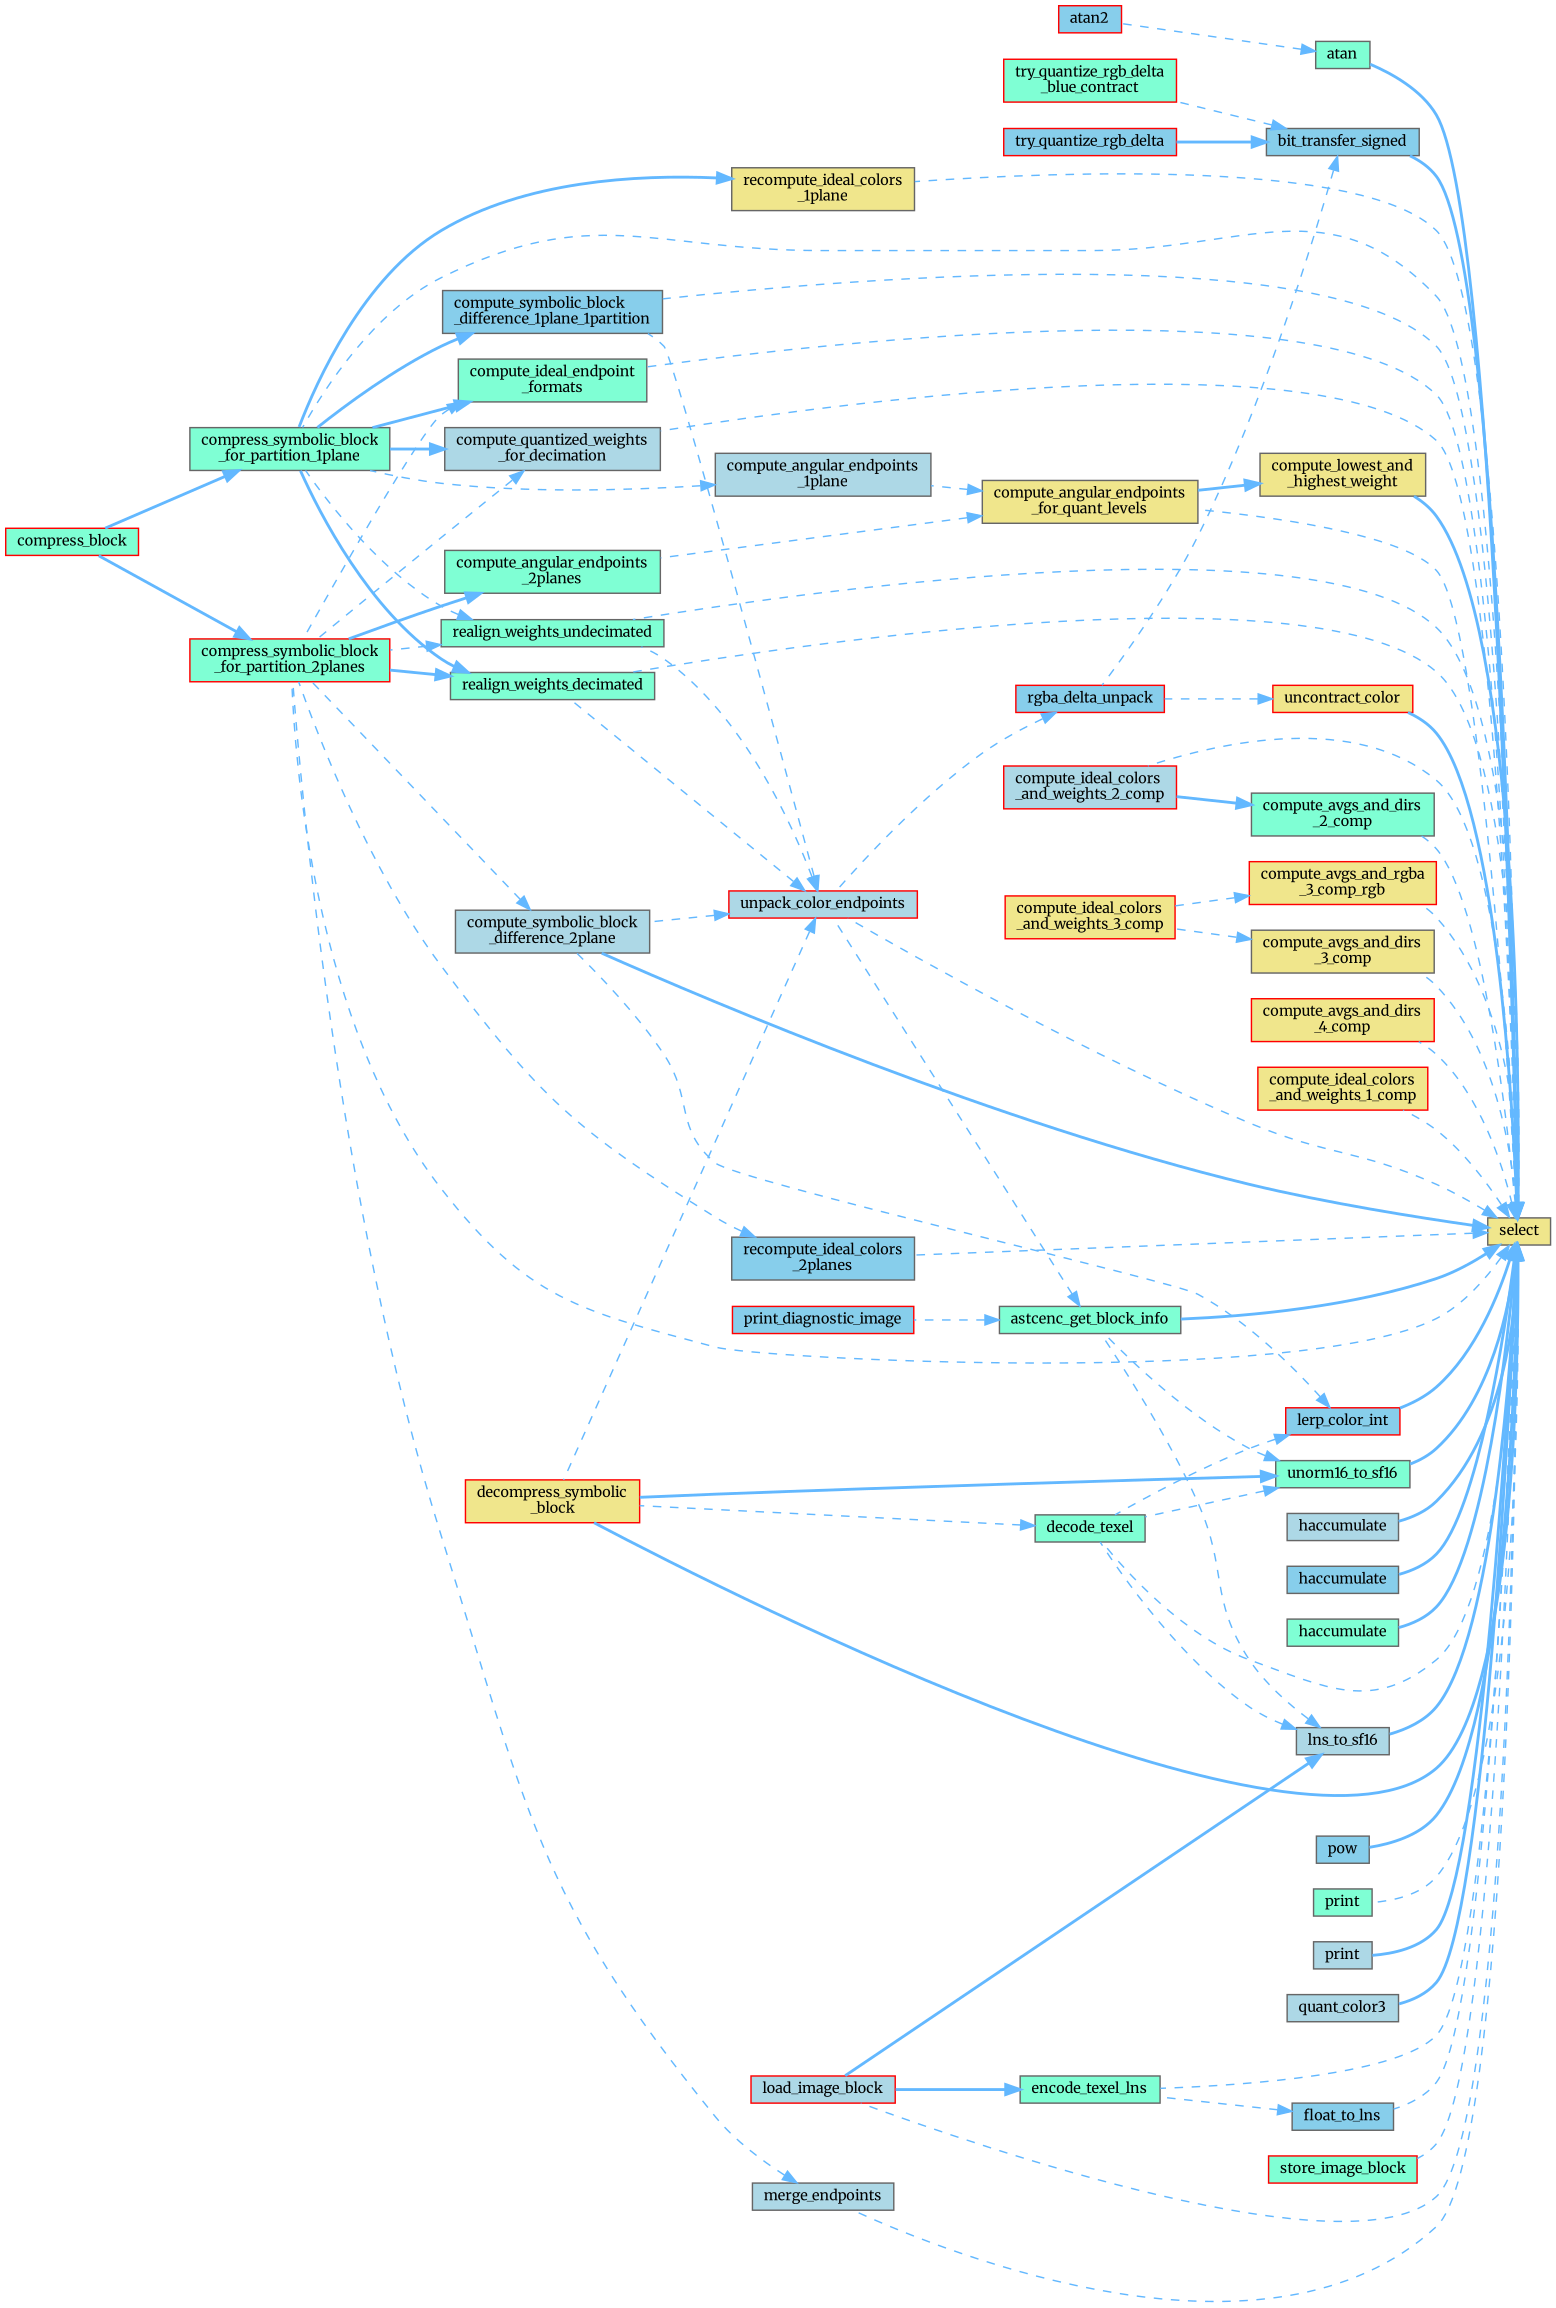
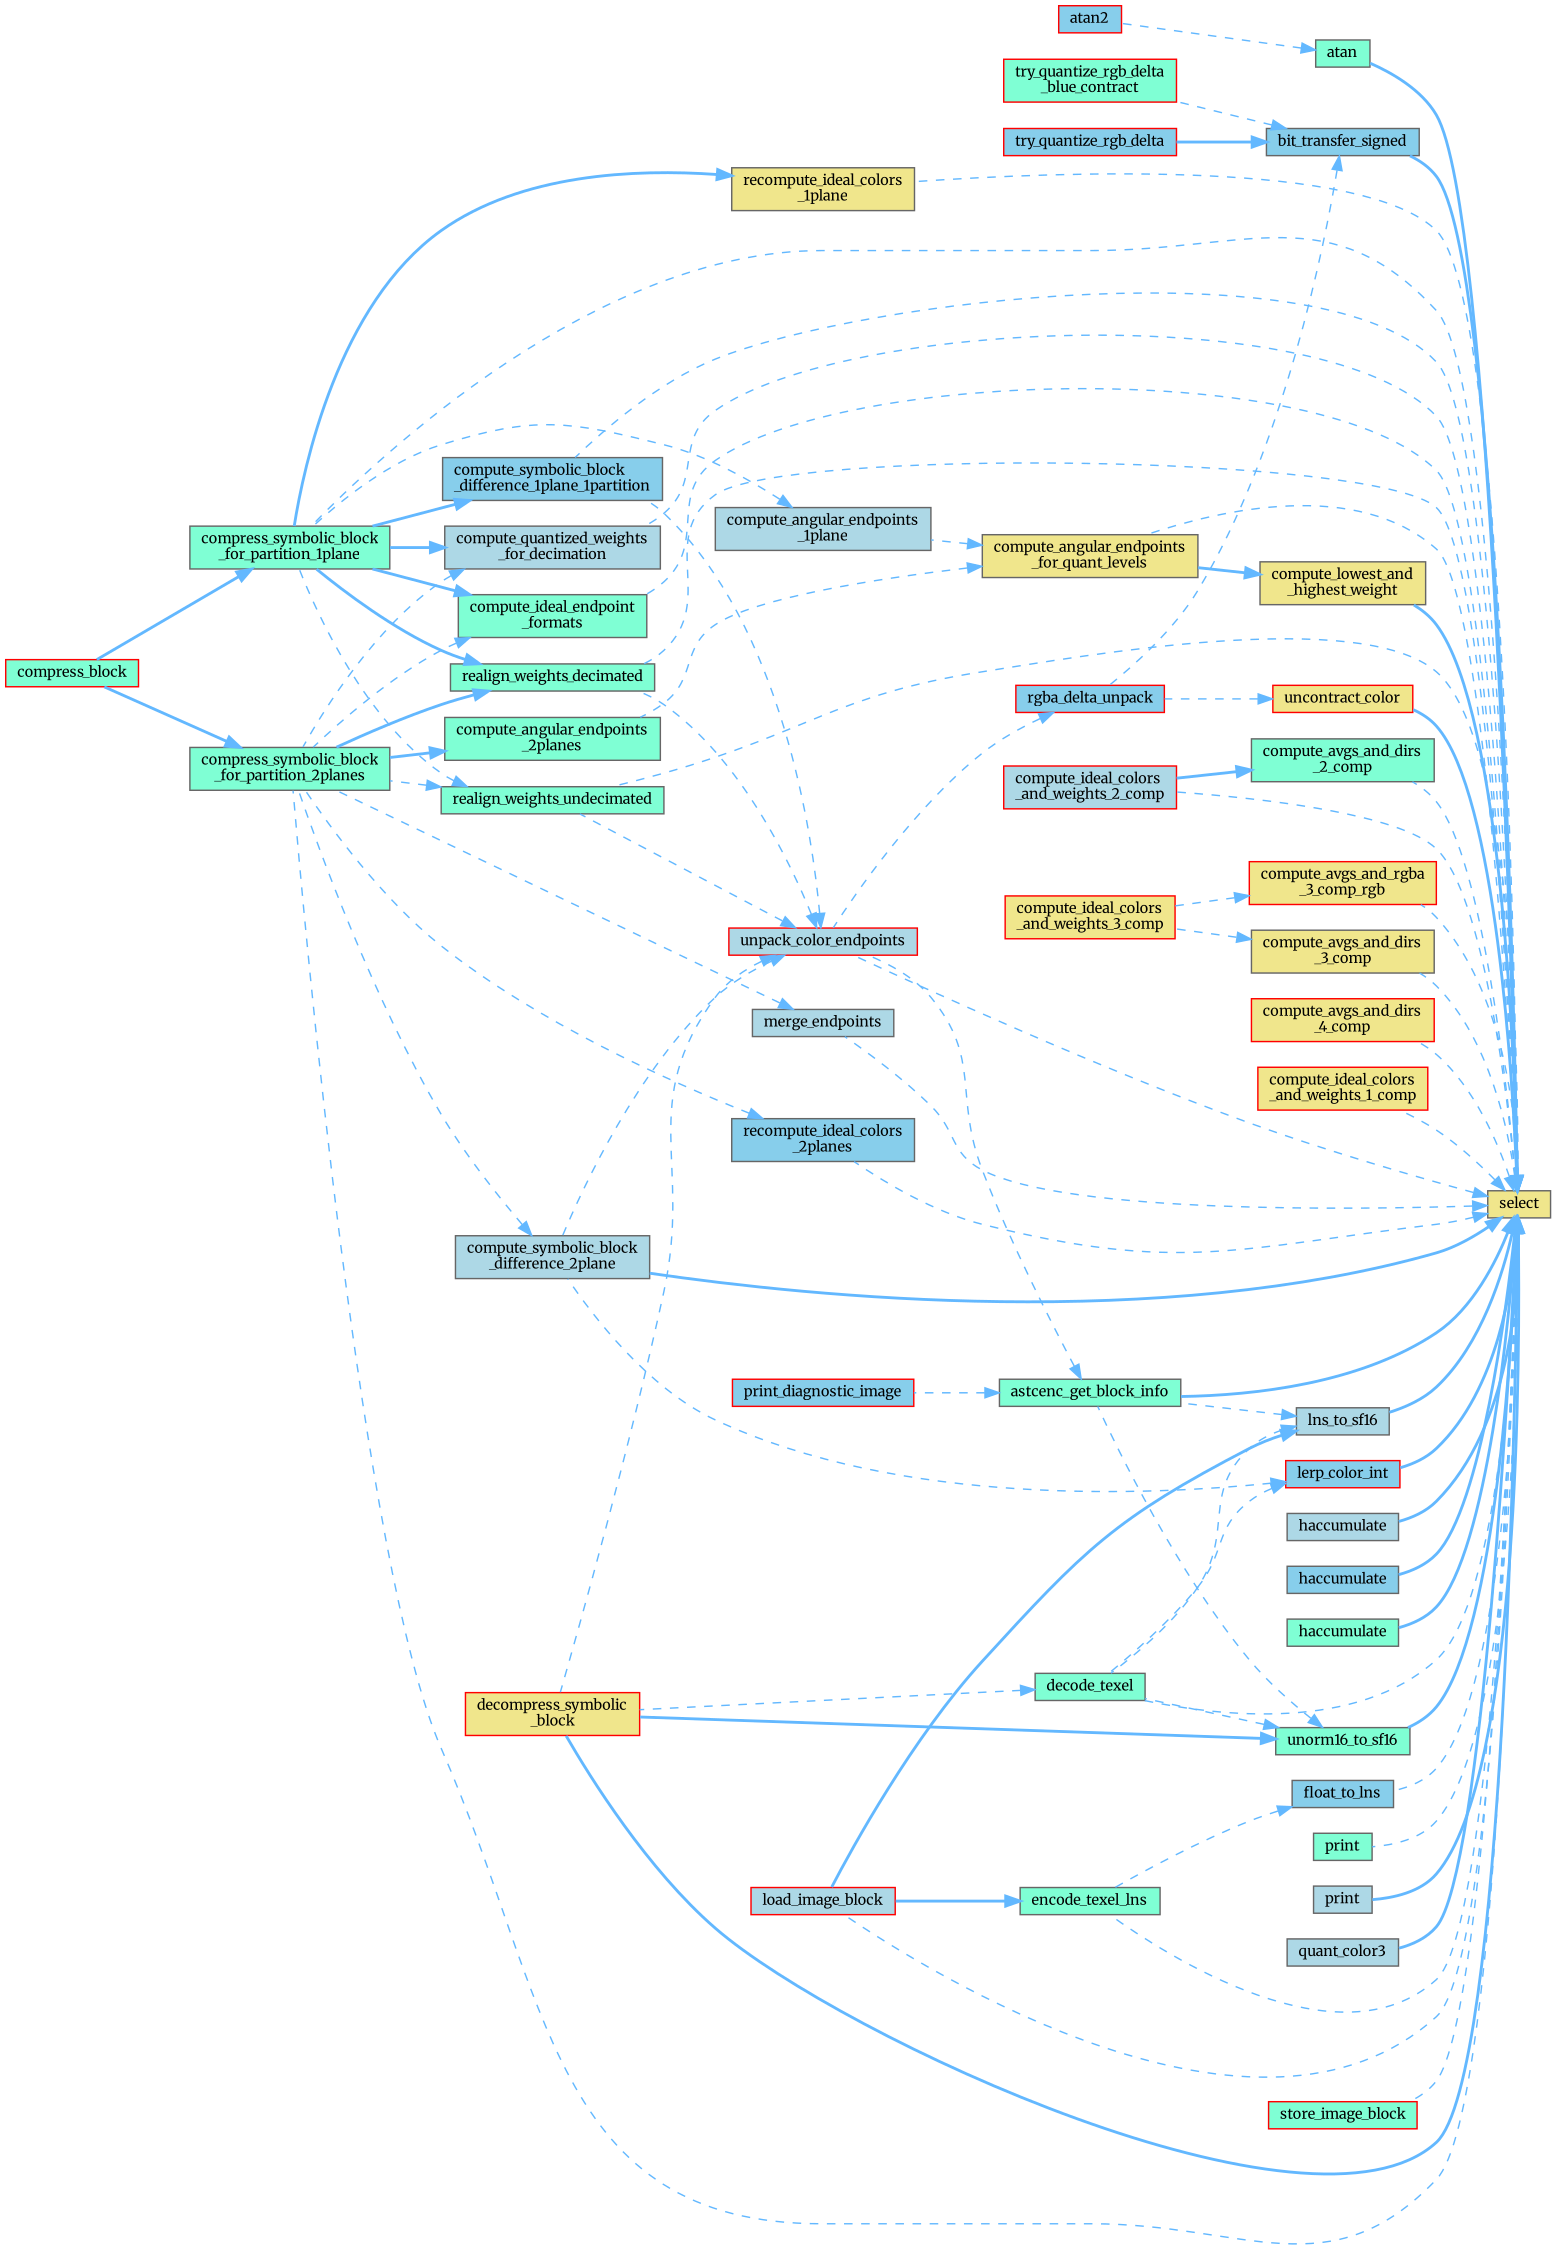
(290, 660) -> (290, 769)
(1343, 1850) -> none
